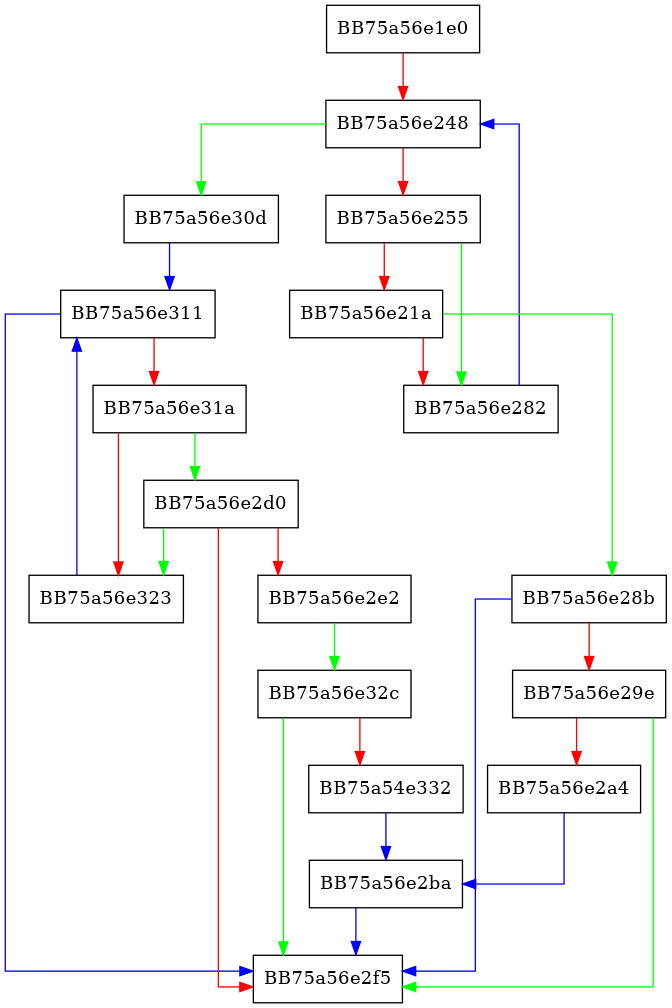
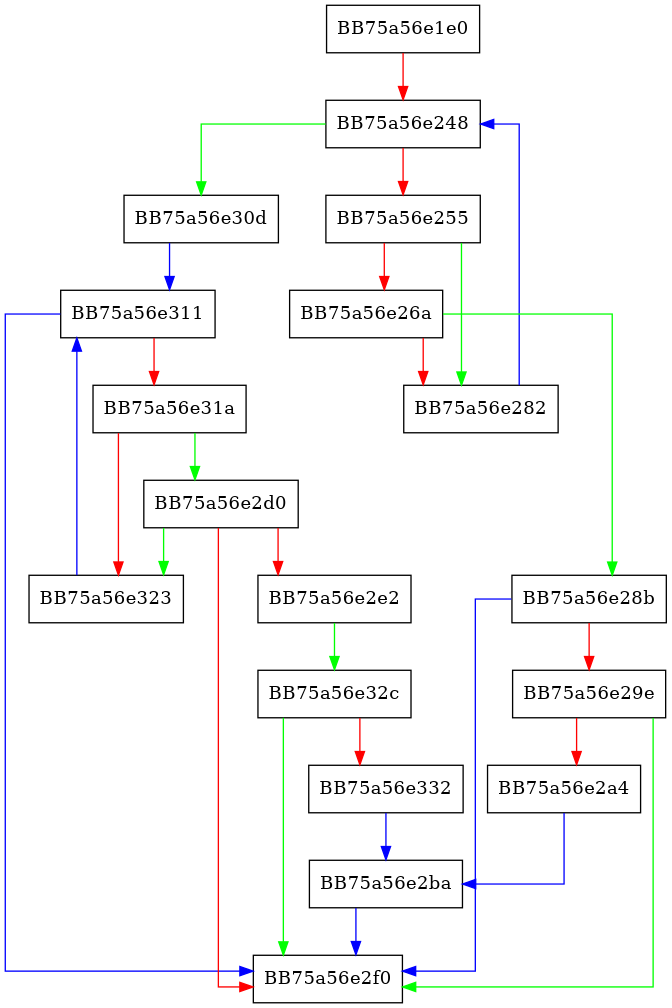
(366, 314) -> (366, 314)
(386, 789) -> (386, 789)
(328, 979) -> (328, 979)
